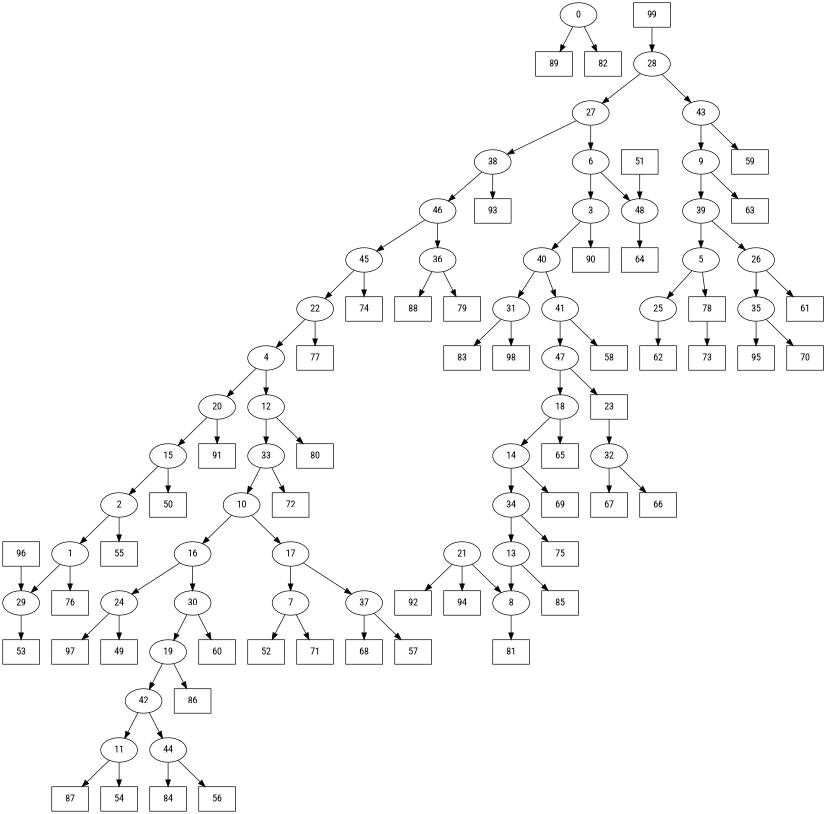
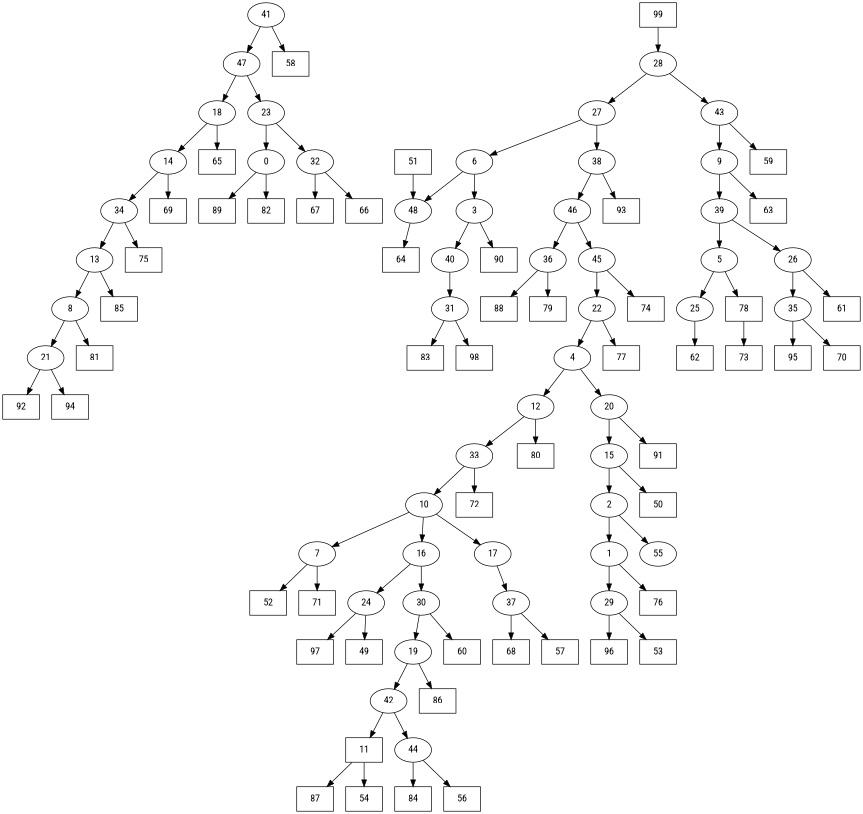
none -> (266, 134)
(550, 281) -> none
(609, 407) -> (266, 113)
(119, 554) -> (658, 554)
(21, 575) -> (609, 624)
(291, 575) -> (374, 528)
(484, 576) -> (59, 330)
(119, 750) -> (364, 750)
